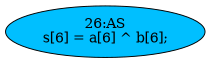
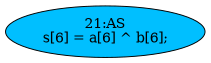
(105, 32) -> (105, 32)
